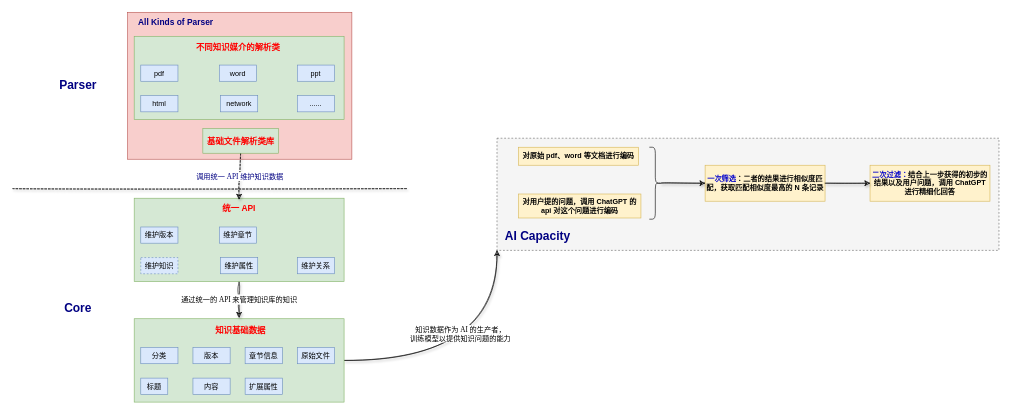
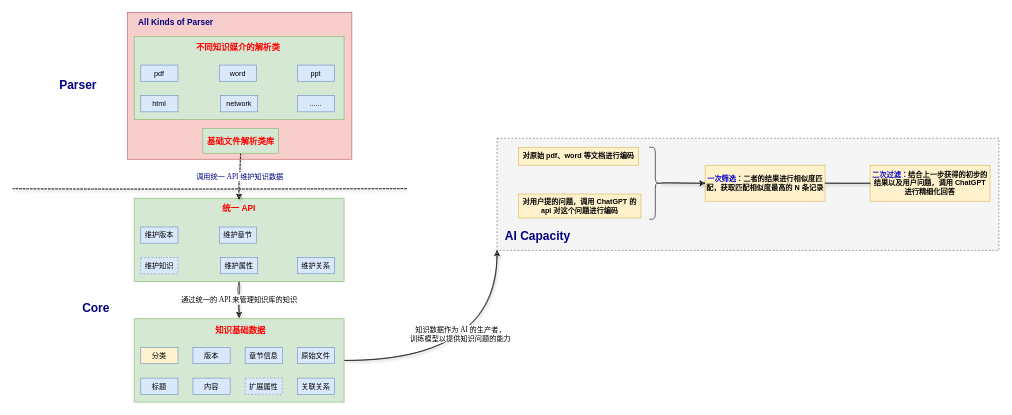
(864, 183) -> (866, 183)
(78, 308) -> (96, 308)
(159, 356) -> (159, 356)
(154, 386) -> (159, 386)
(264, 386) -> (264, 386)
none -> (316, 386)
